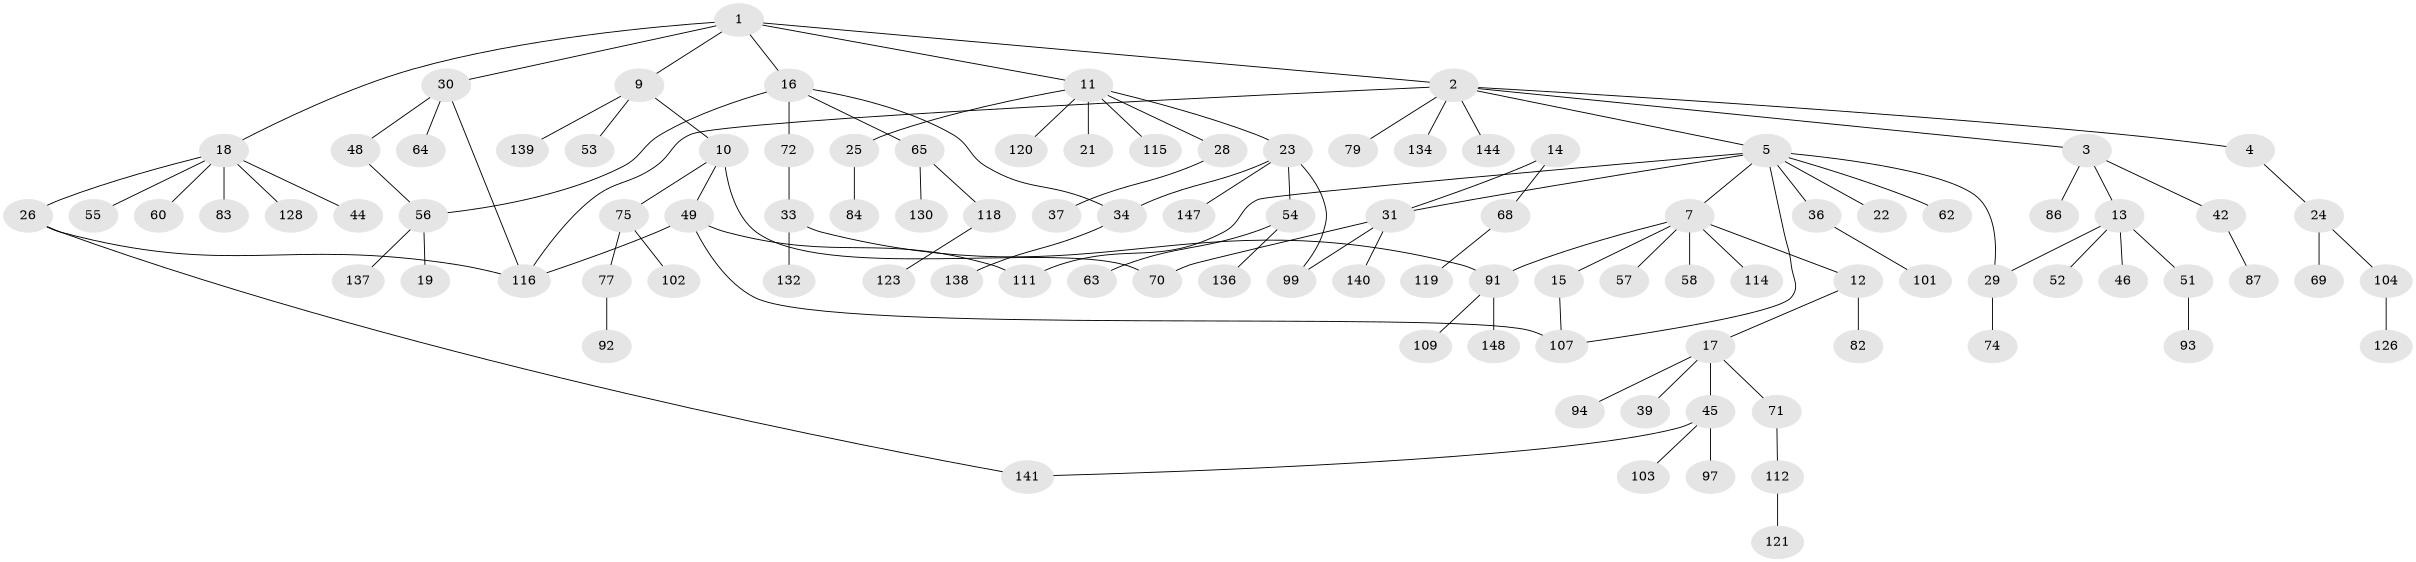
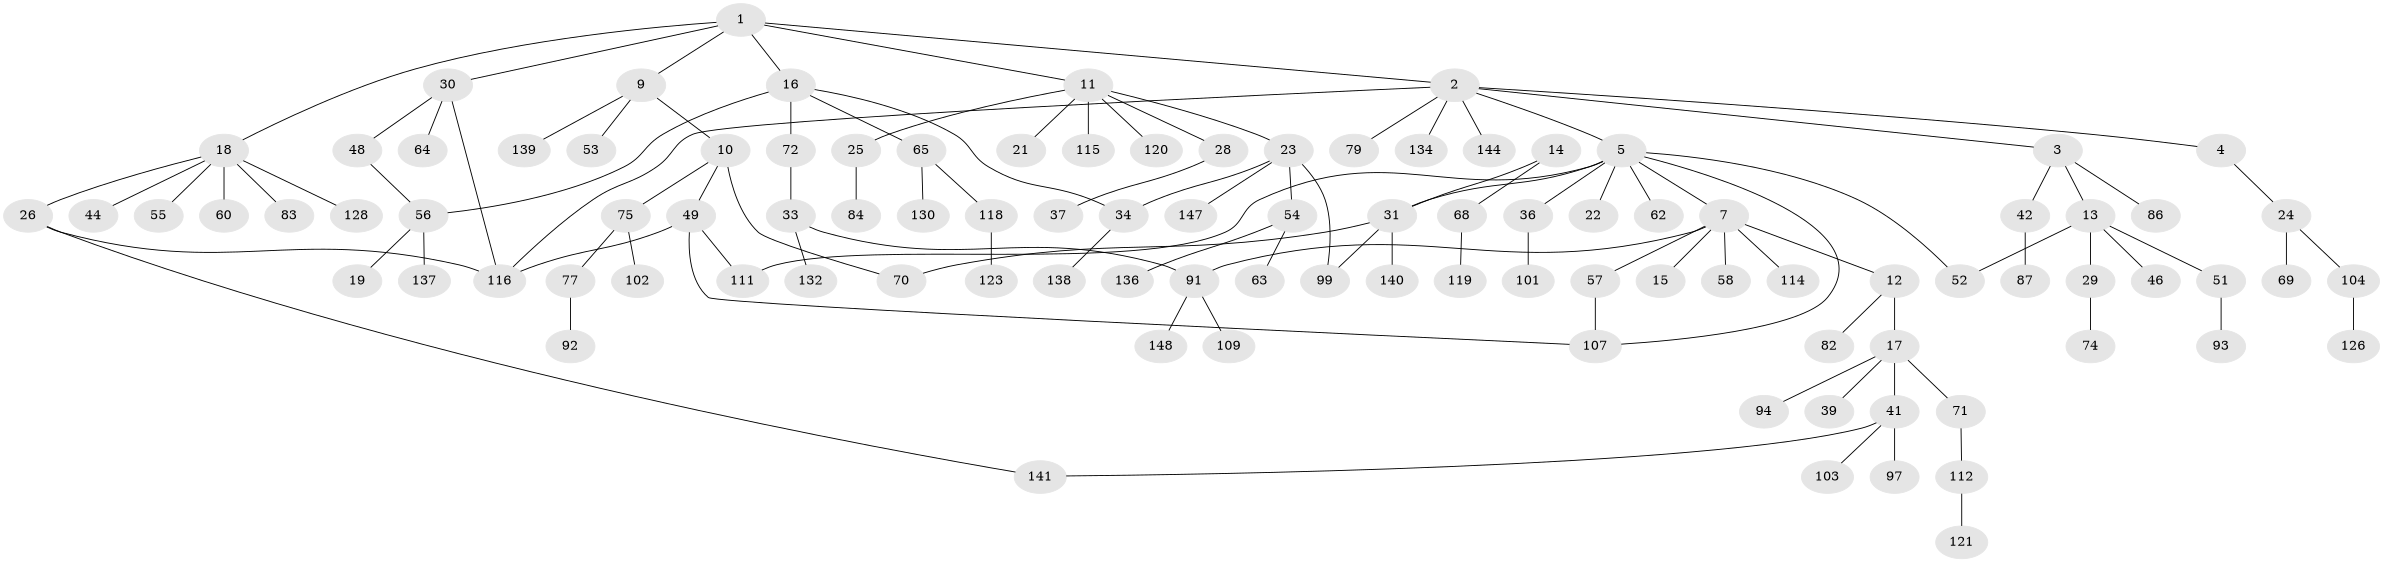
(1922, 174) -> (1809, 181)
(1560, 314) -> (1595, 314)
(1710, 412) -> (1895, 412)
